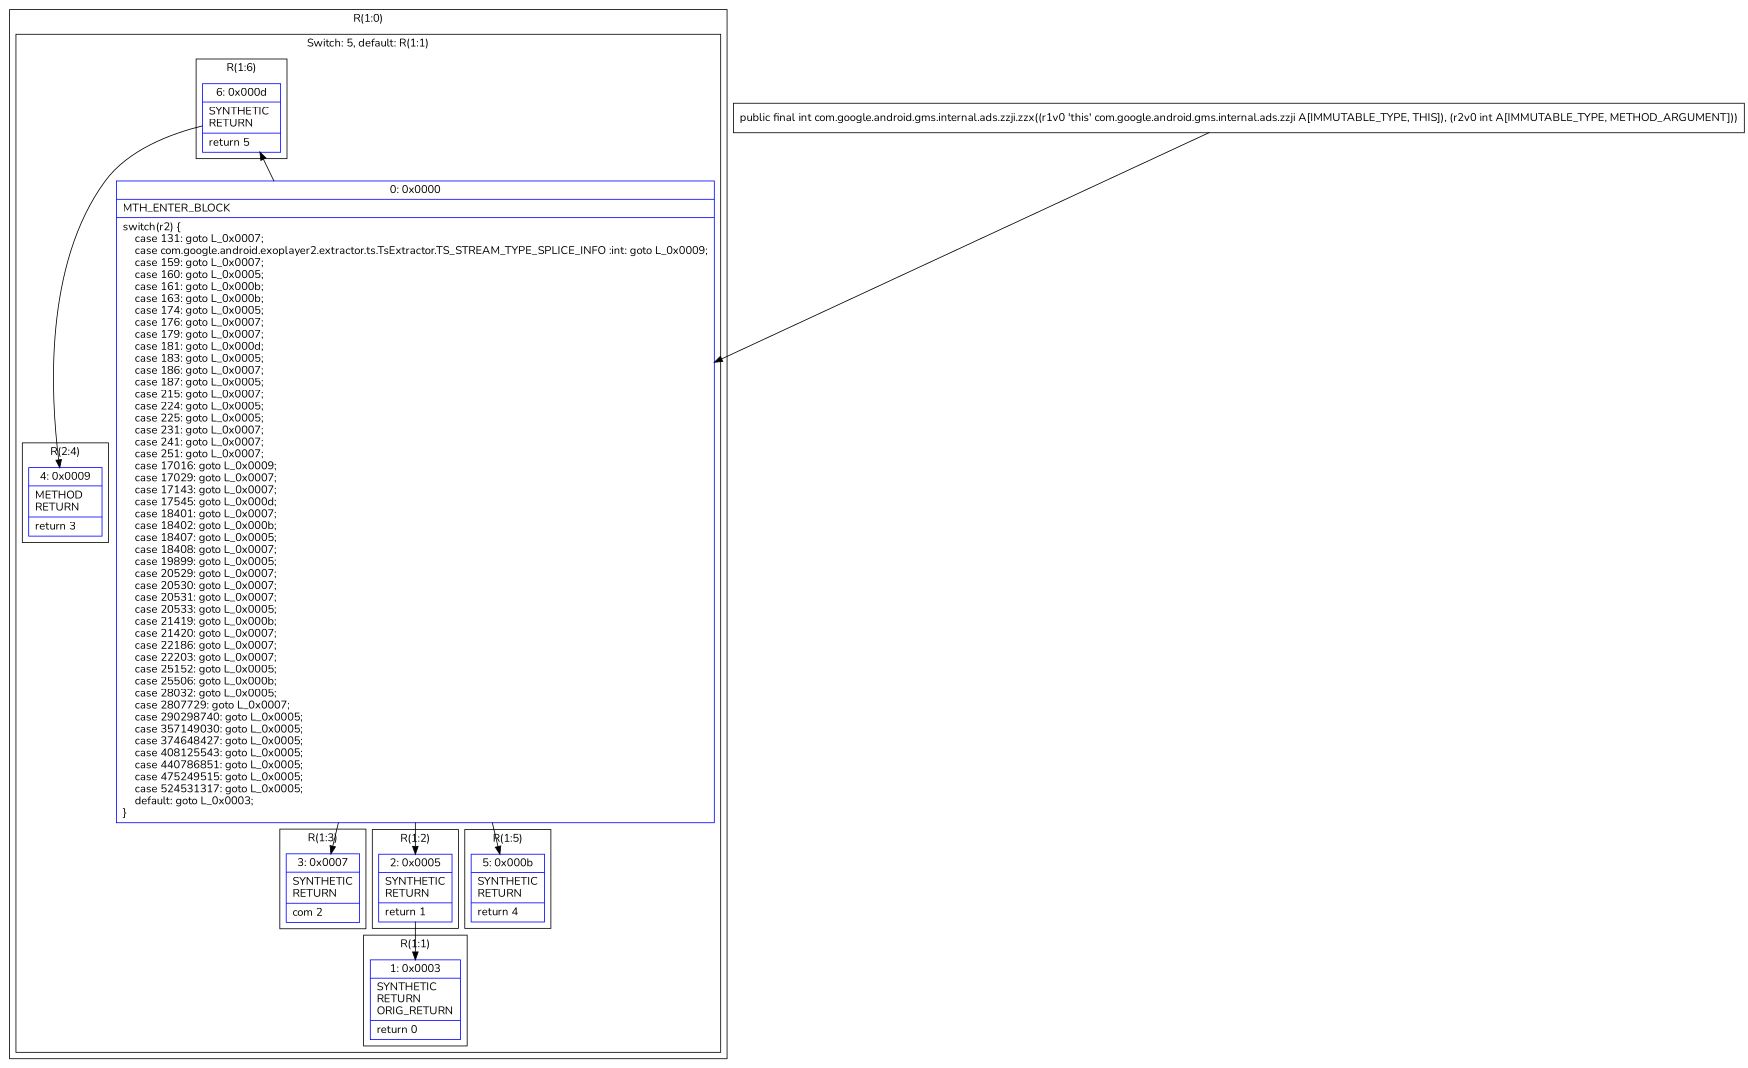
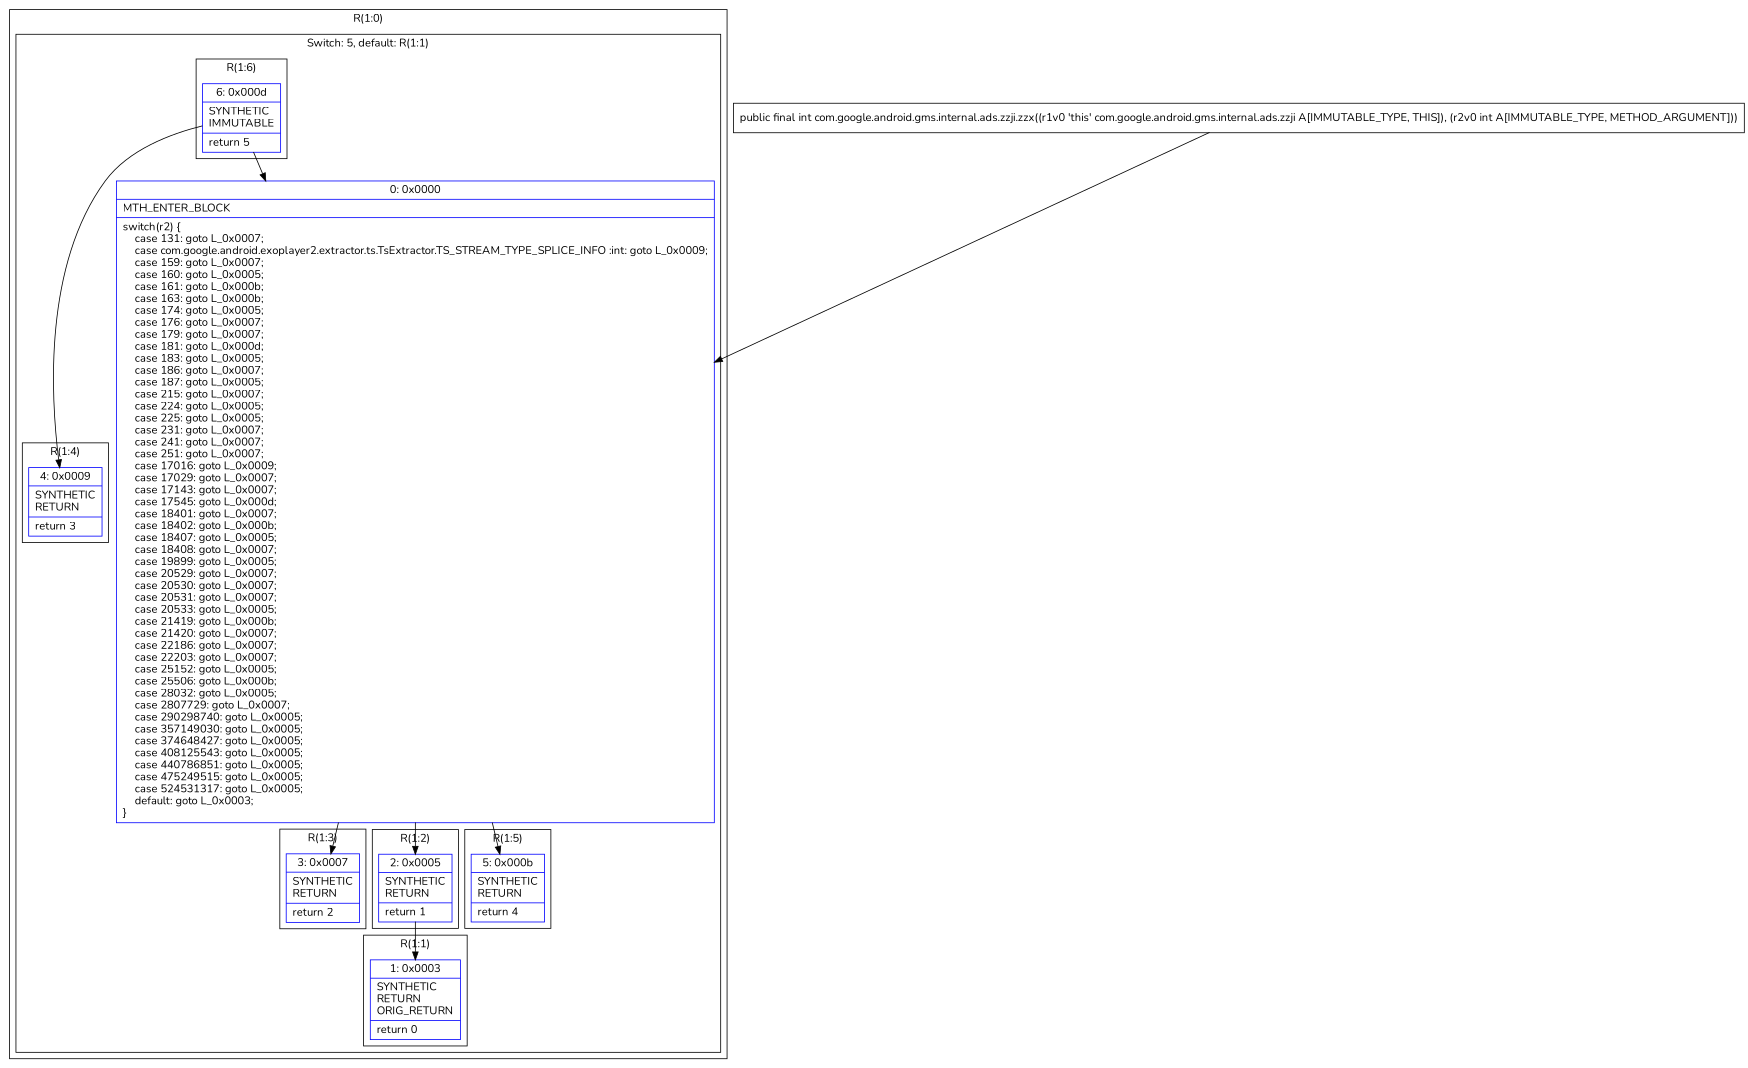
(231, 123) -> (242, 123)
(269, 170) -> (258, 164)
(65, 452) -> (65, 452)
(59, 495) -> (65, 495)
(308, 912) -> (313, 912)
